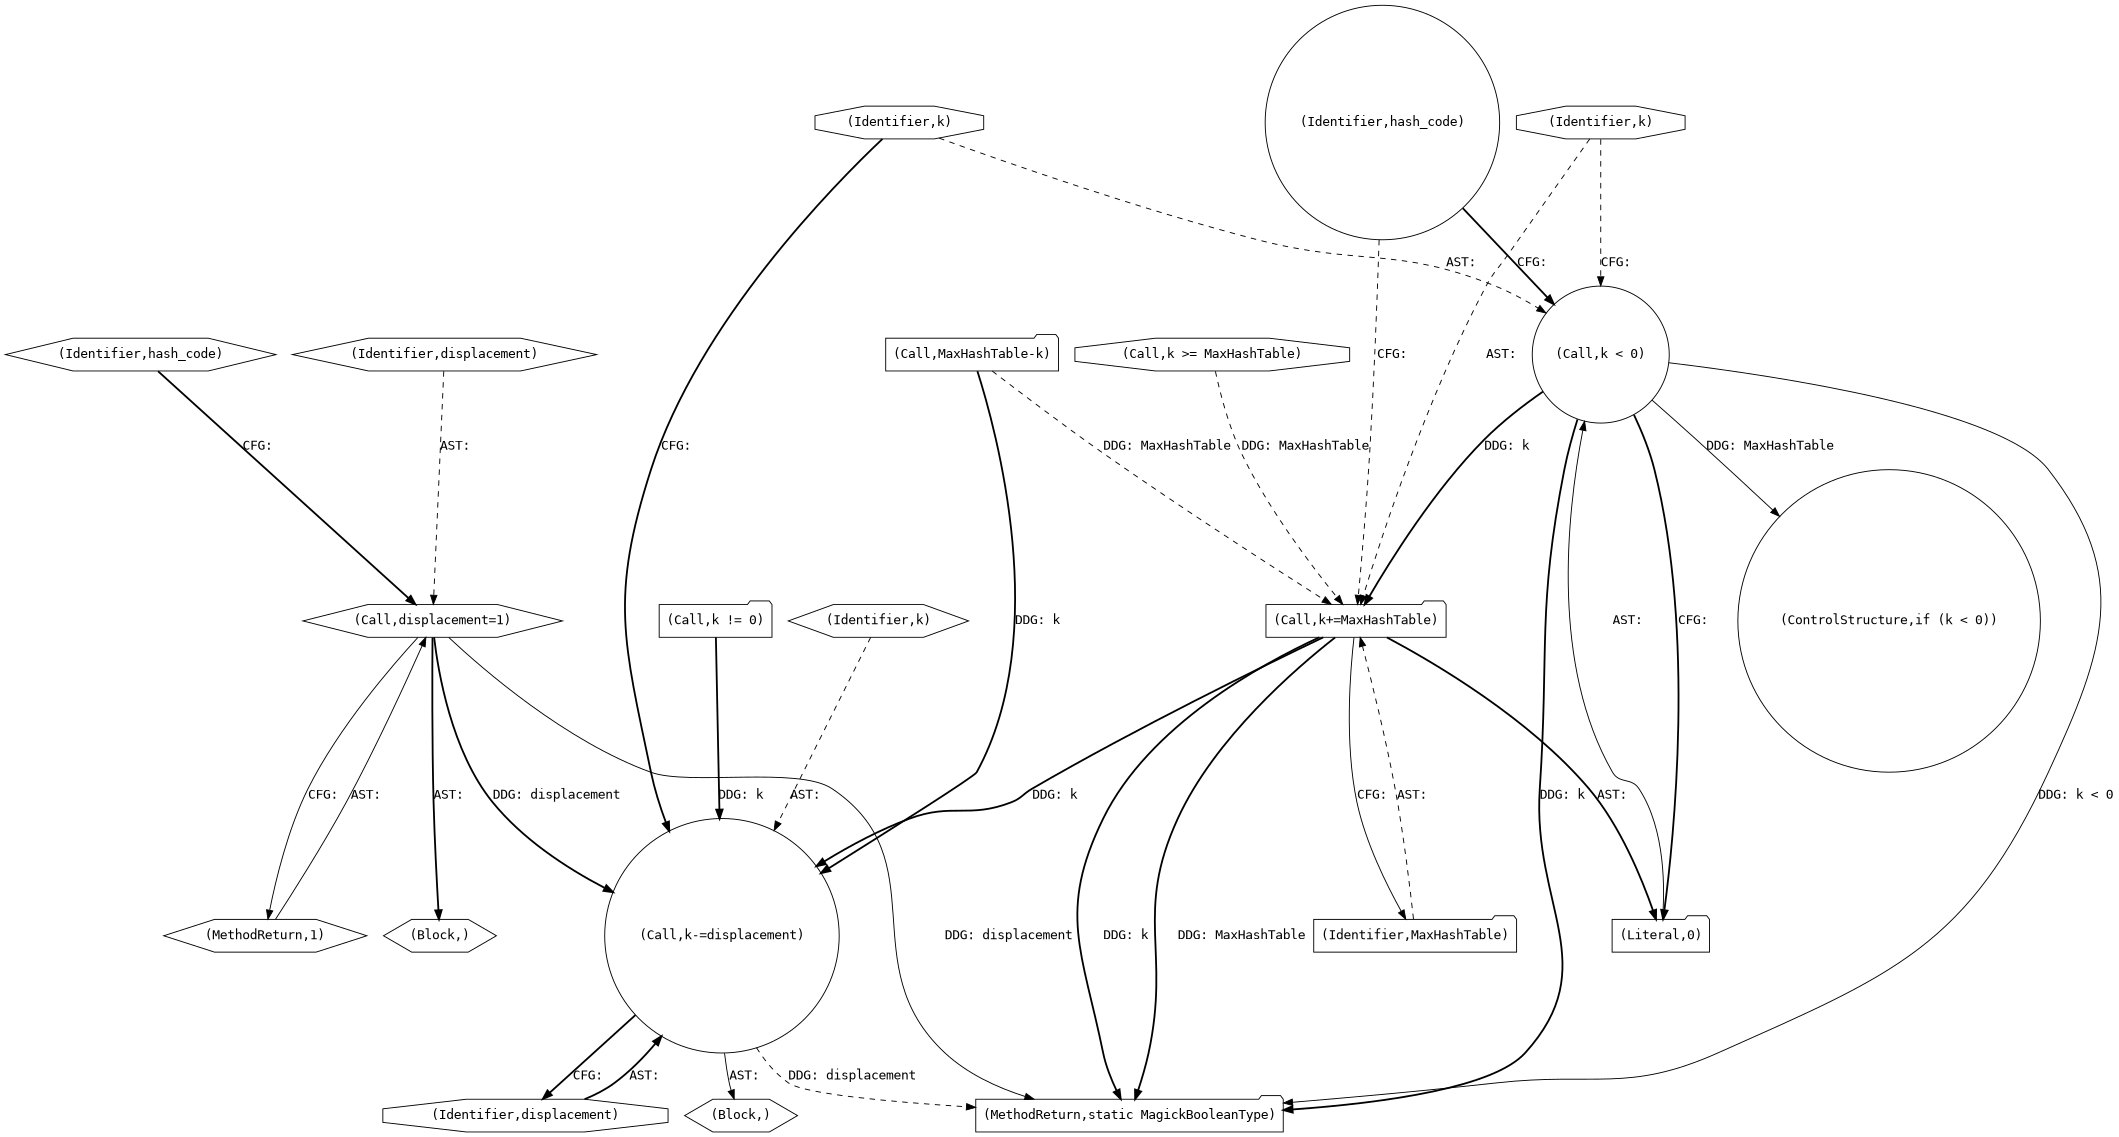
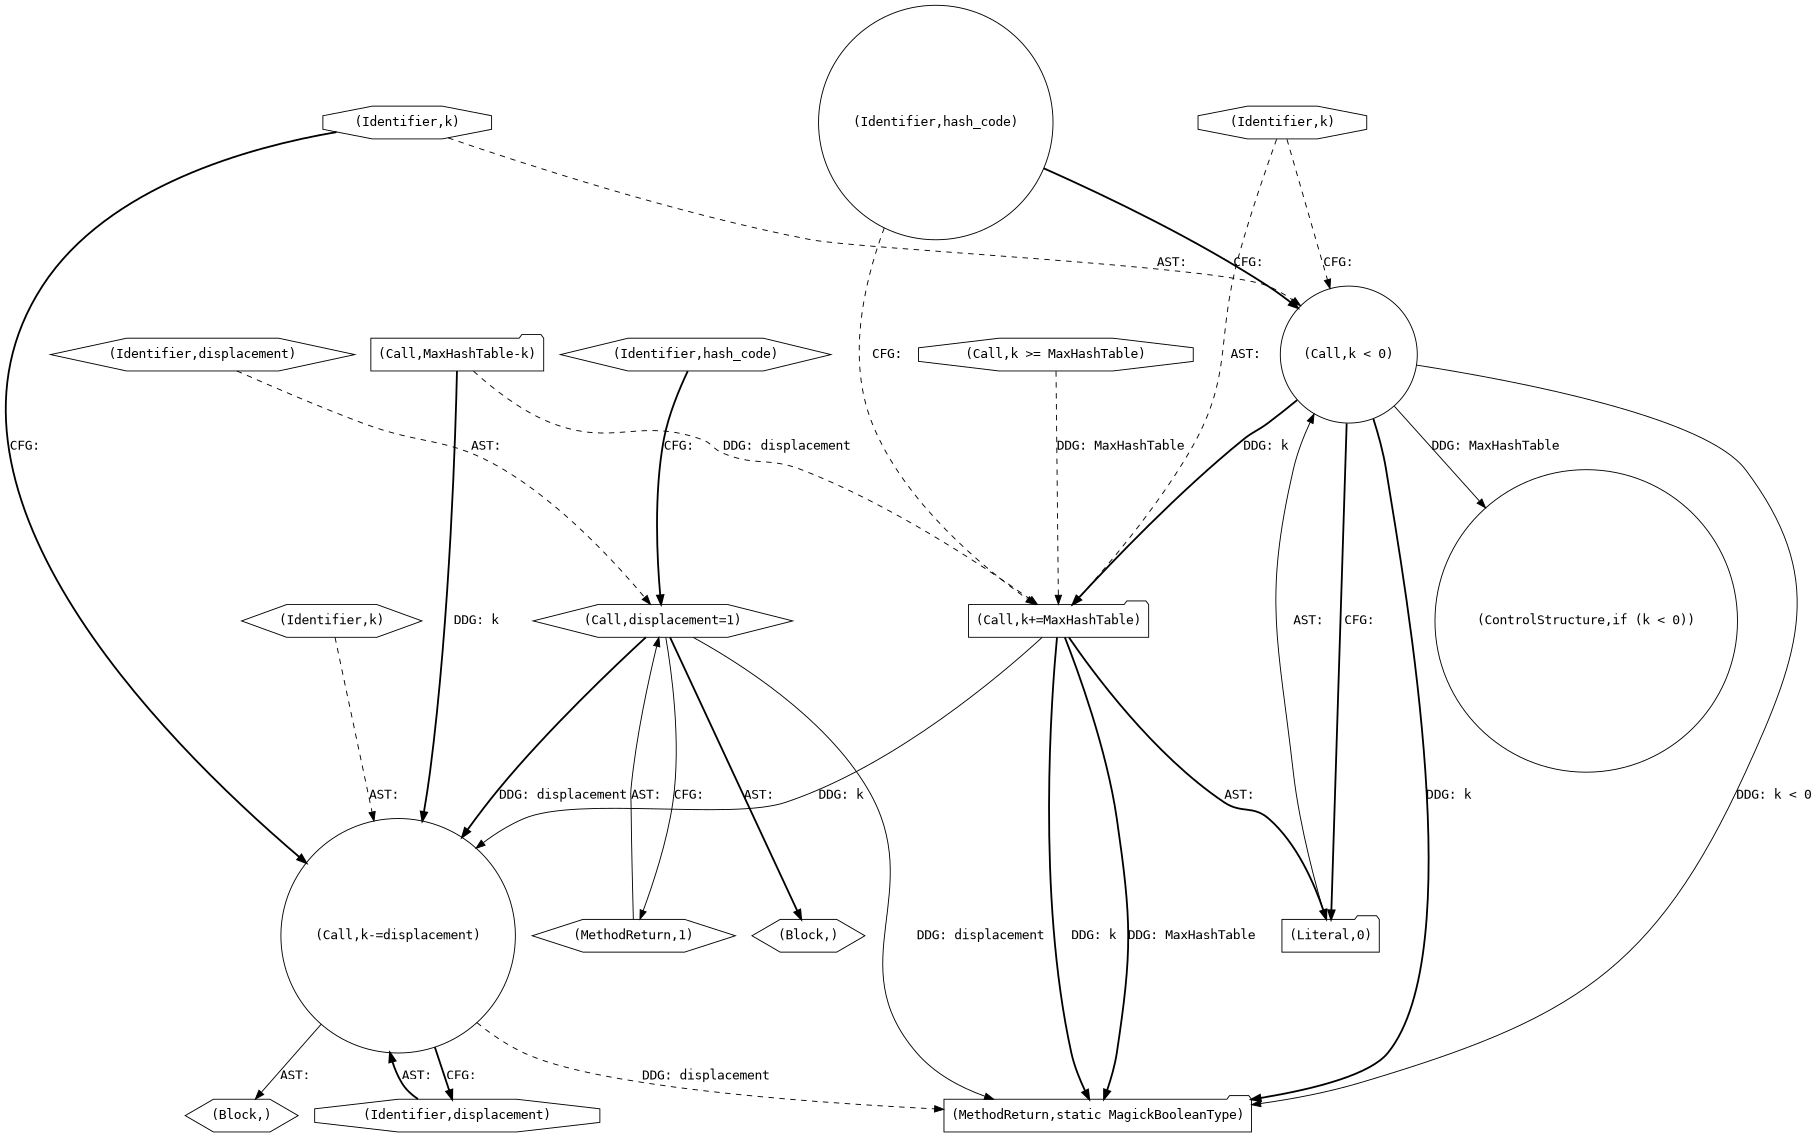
(1167, 446) -> (787, 446)
(716, 621) -> none
(1077, 763) -> (784, 803)
(1415, 936) -> none
